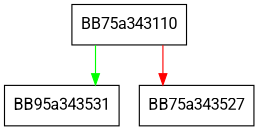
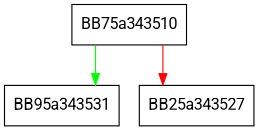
(129, 25) -> (129, 25)
(197, 106) -> (197, 106)
